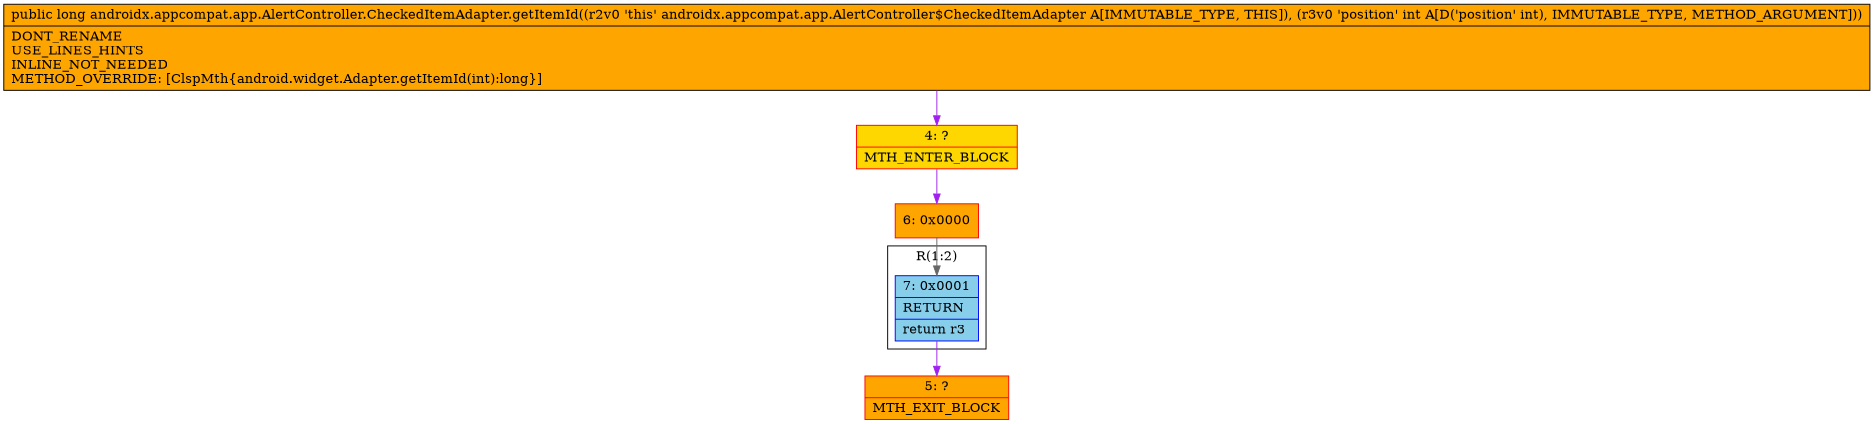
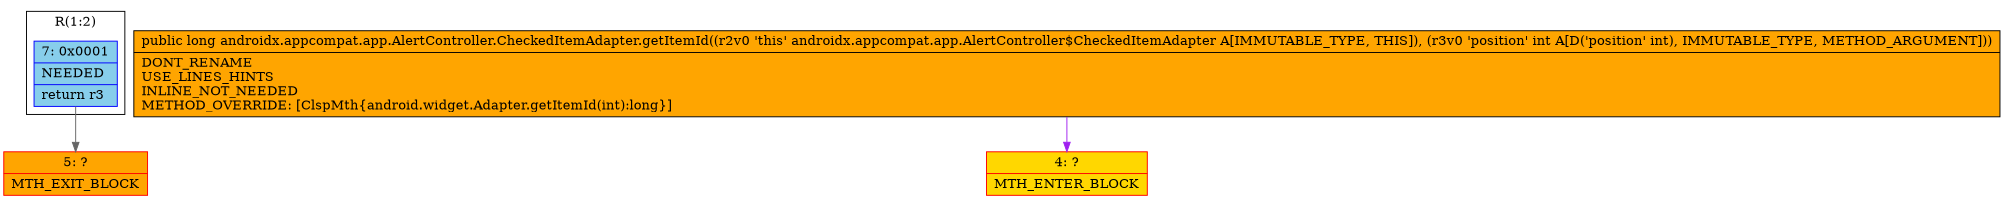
(937, 221) -> none
(934, 308) -> (73, 73)
(937, 355) -> (76, 124)
